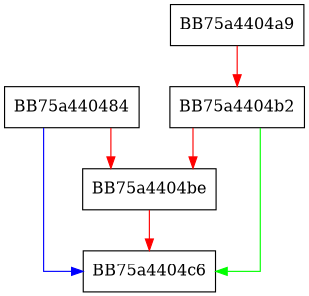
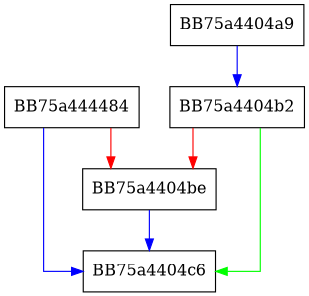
(237, 60) -> (237, 60)
(72, 107) -> (72, 107)
(149, 224) -> (149, 224)
